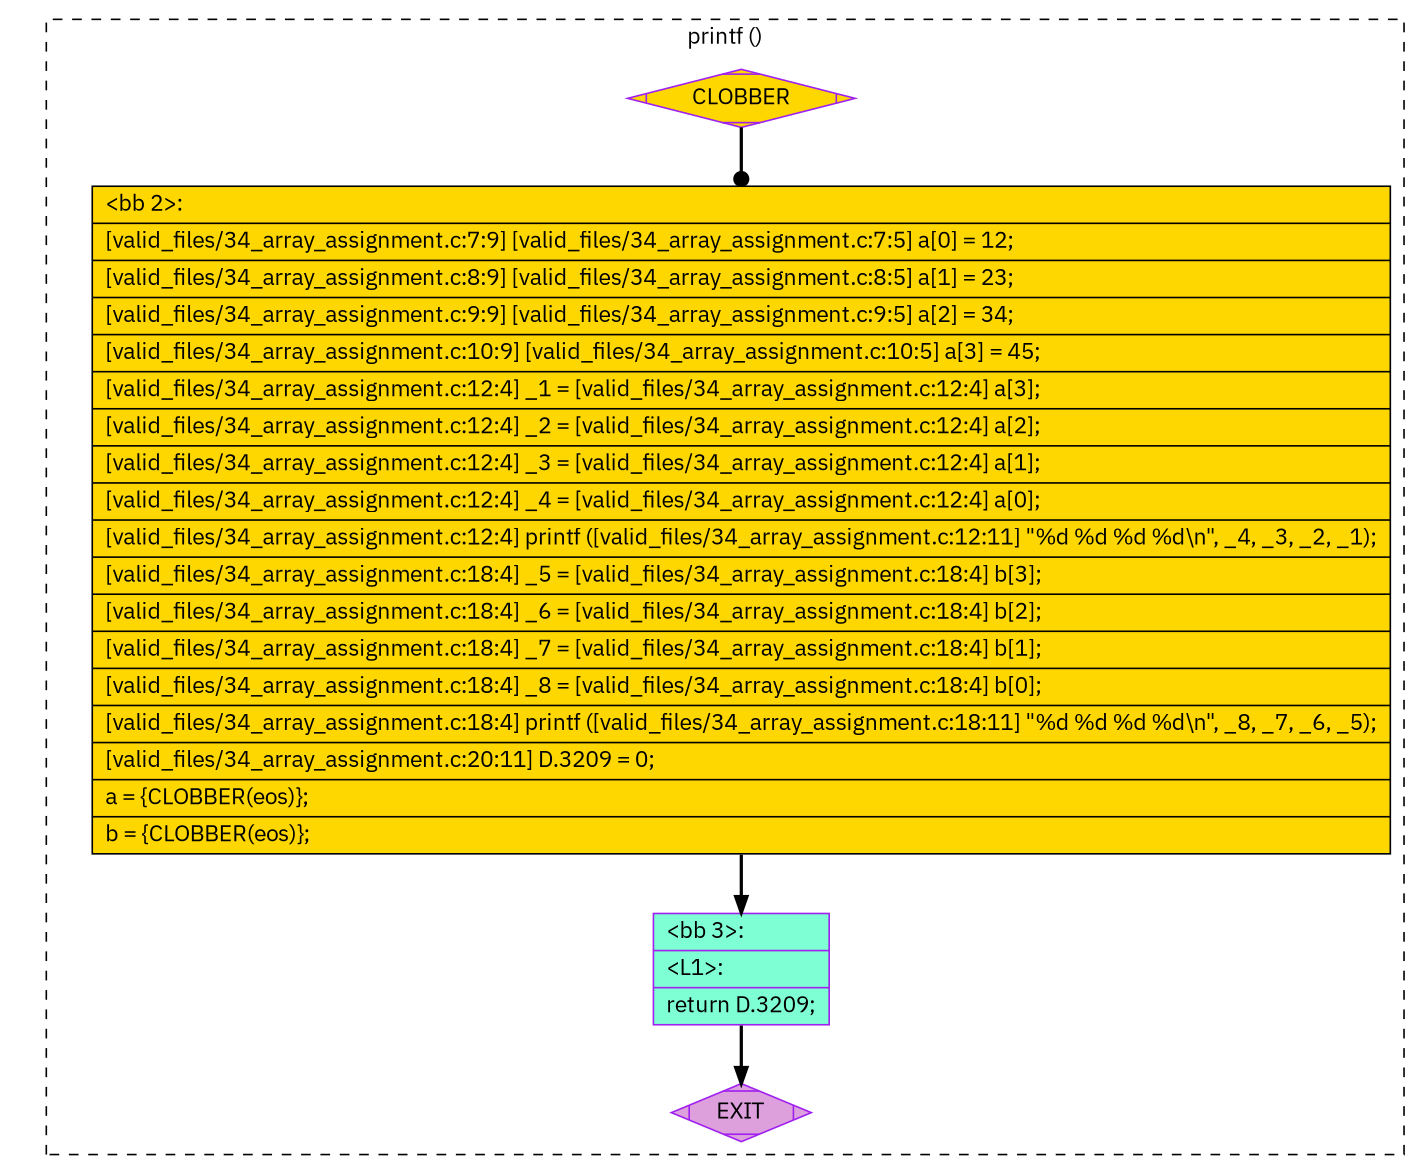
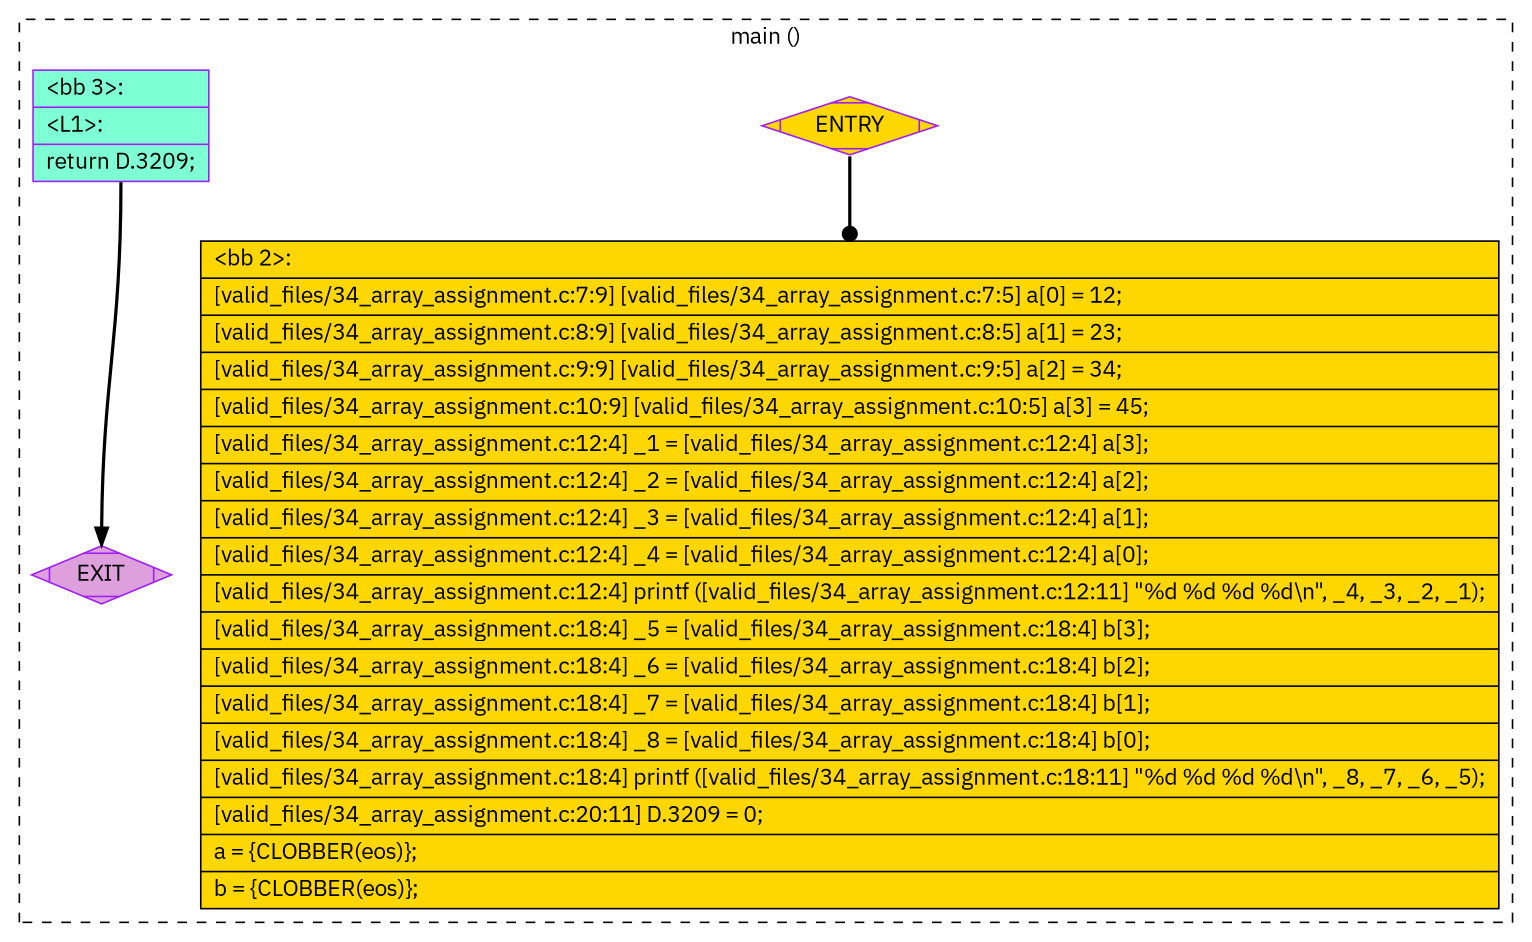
(725, 38) -> (766, 38)
(741, 98) -> (850, 126)
(741, 875) -> none
